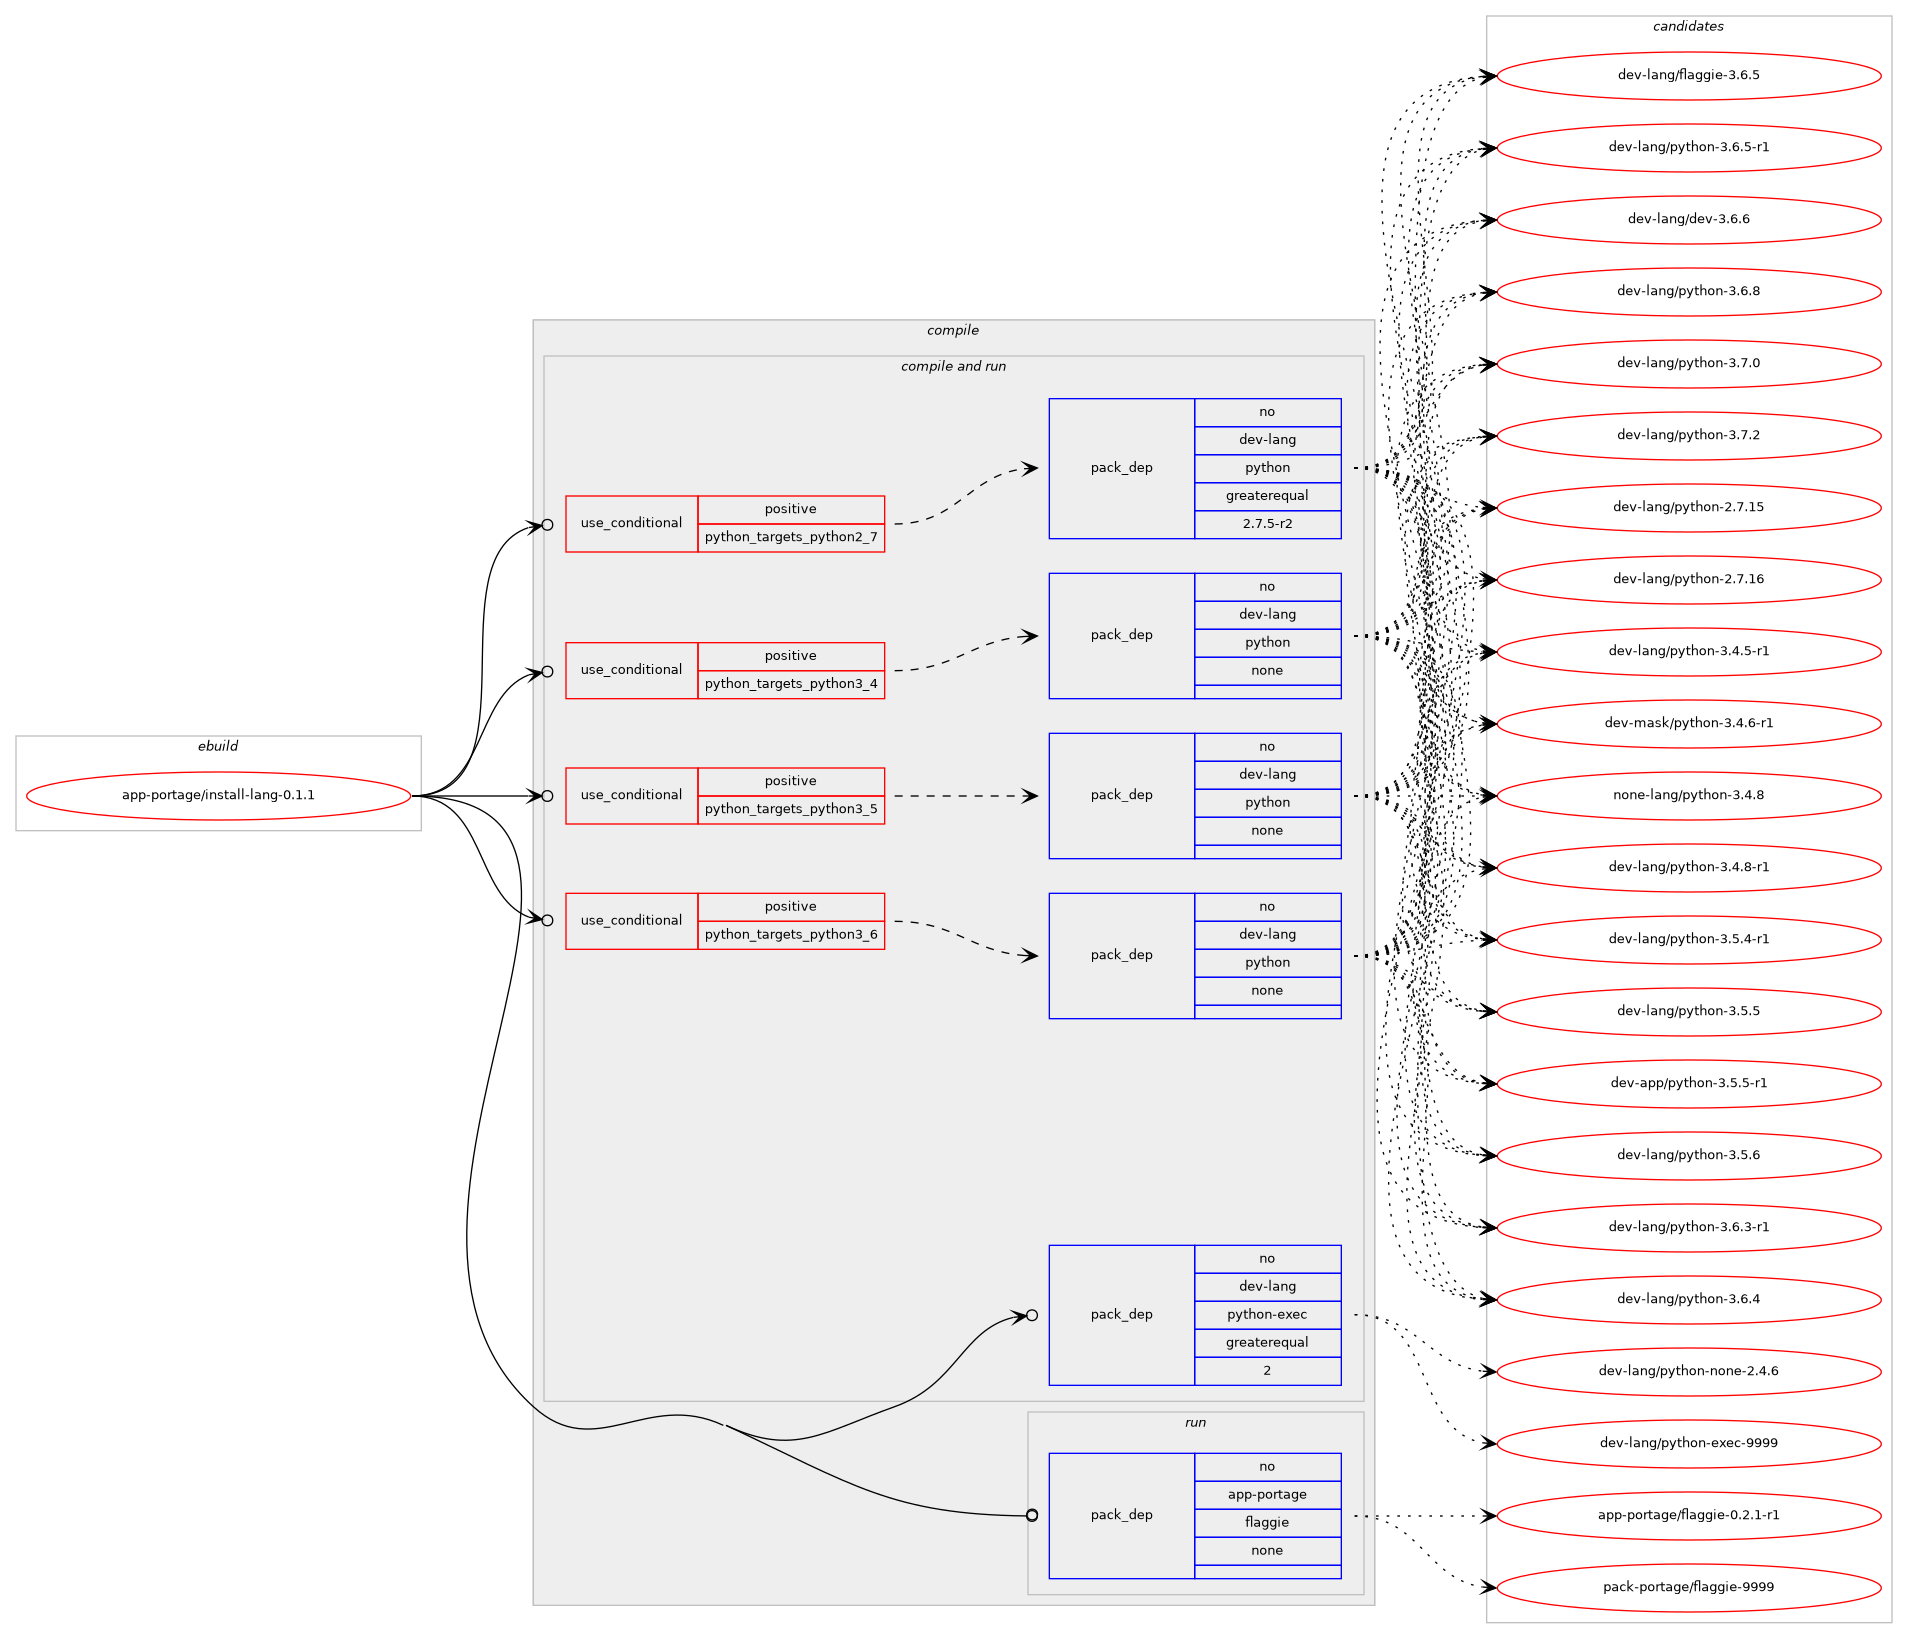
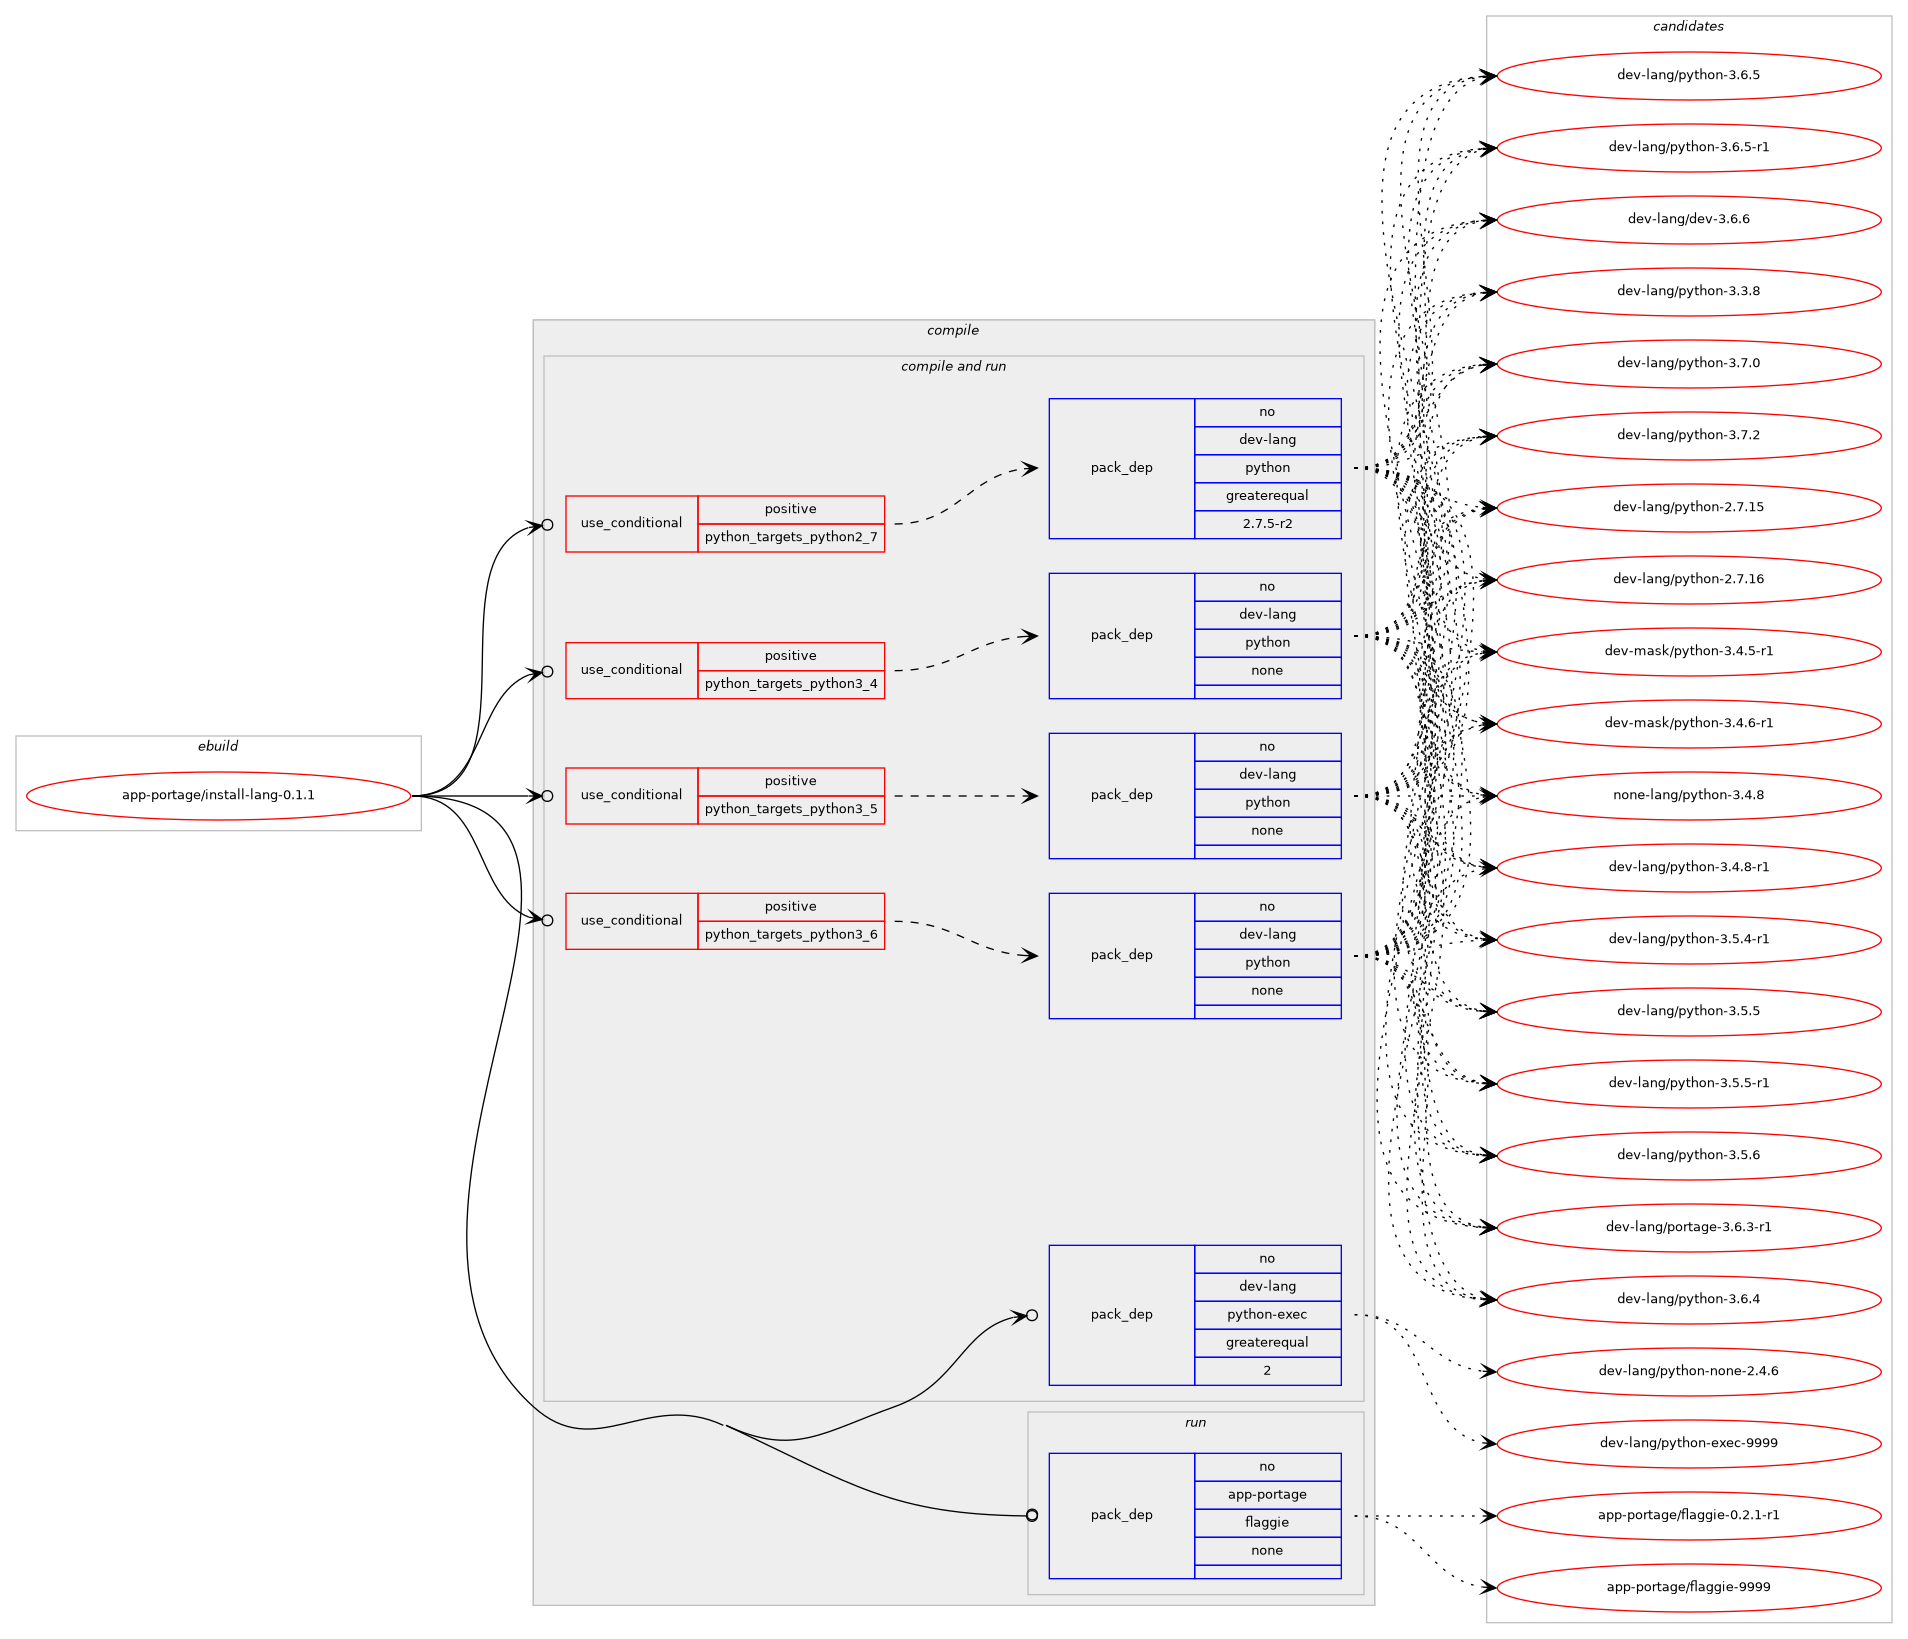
(1689, 76) -> (1689, 76)
(1689, 292) -> (1689, 292)
(1689, 652) -> (1689, 652)
(1689, 1084) -> (1689, 1084)
(1689, 1228) -> (1689, 1228)
(1689, 1588) -> (1689, 1588)
